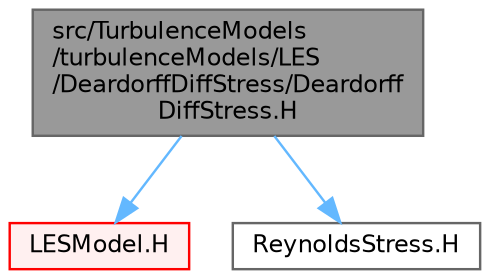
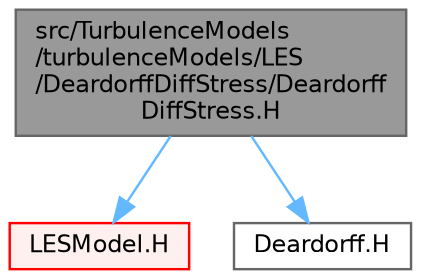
(356, 246) -> (323, 246)
